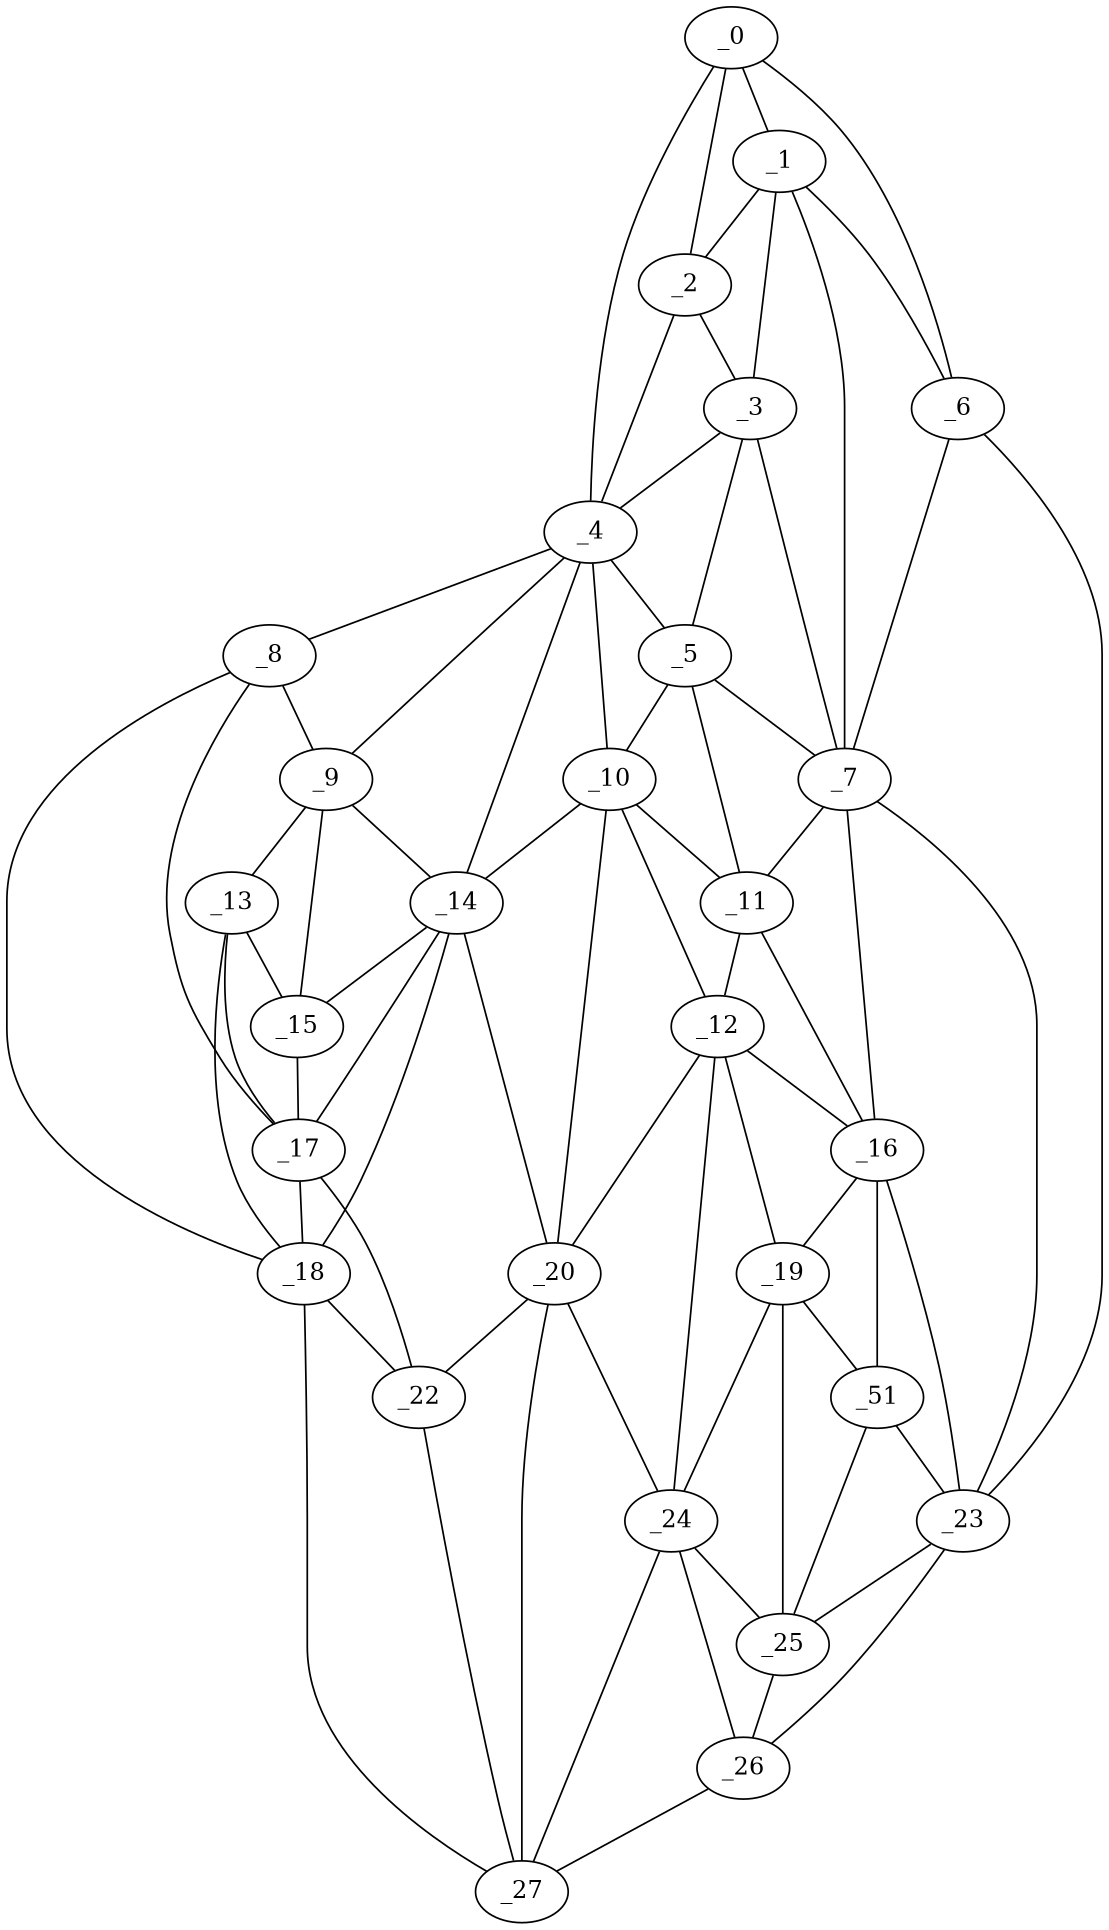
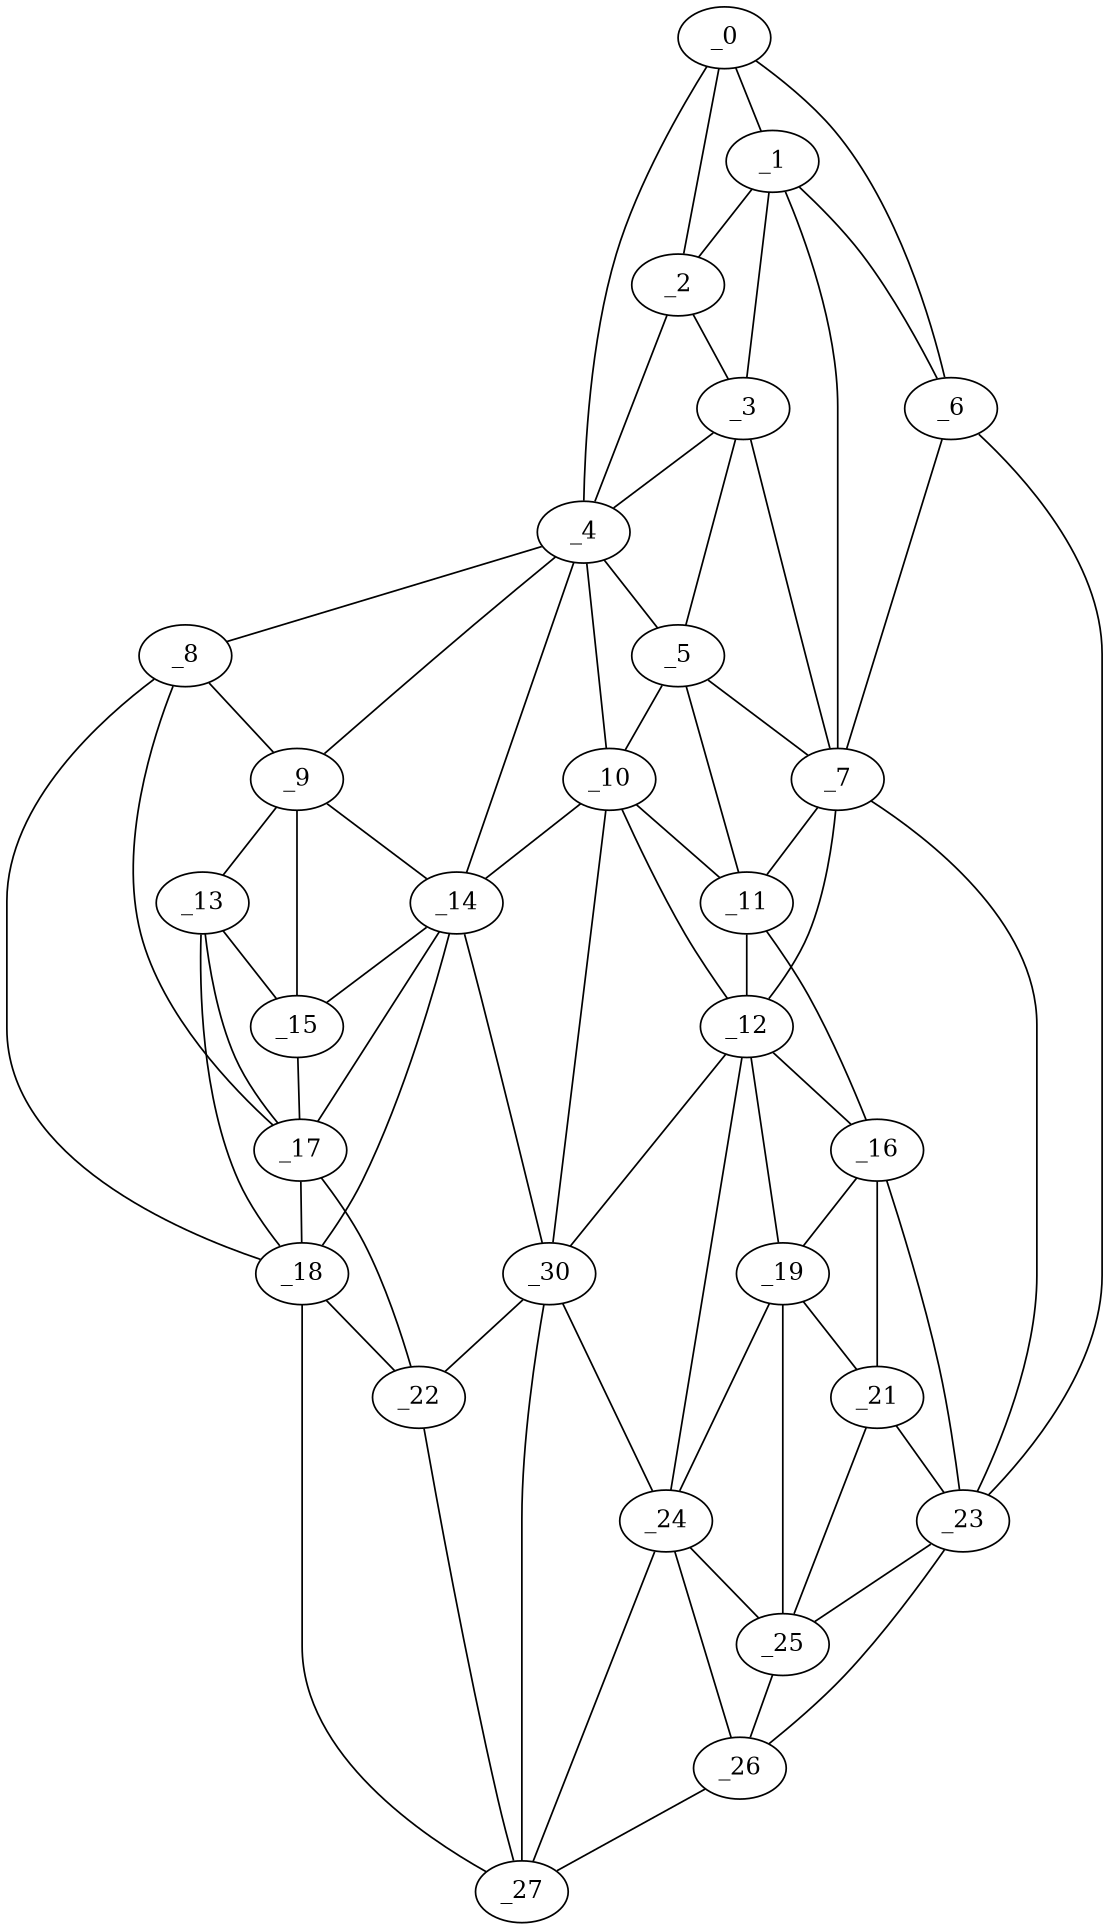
(861, 965) -> (817, 910)
(554, 1274) -> (549, 1274)
(877, 1397) -> (877, 1397)
